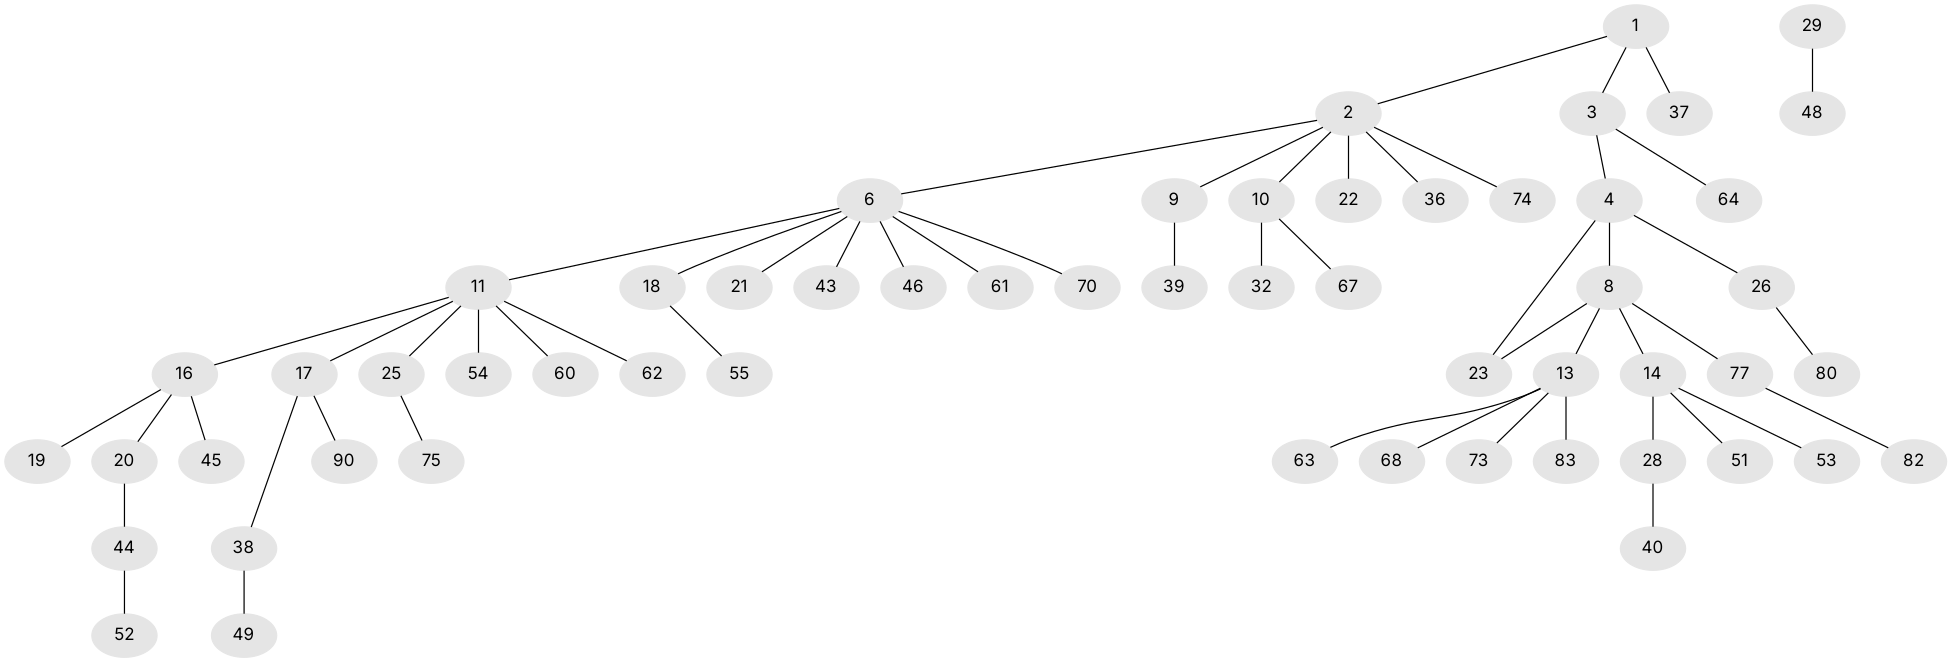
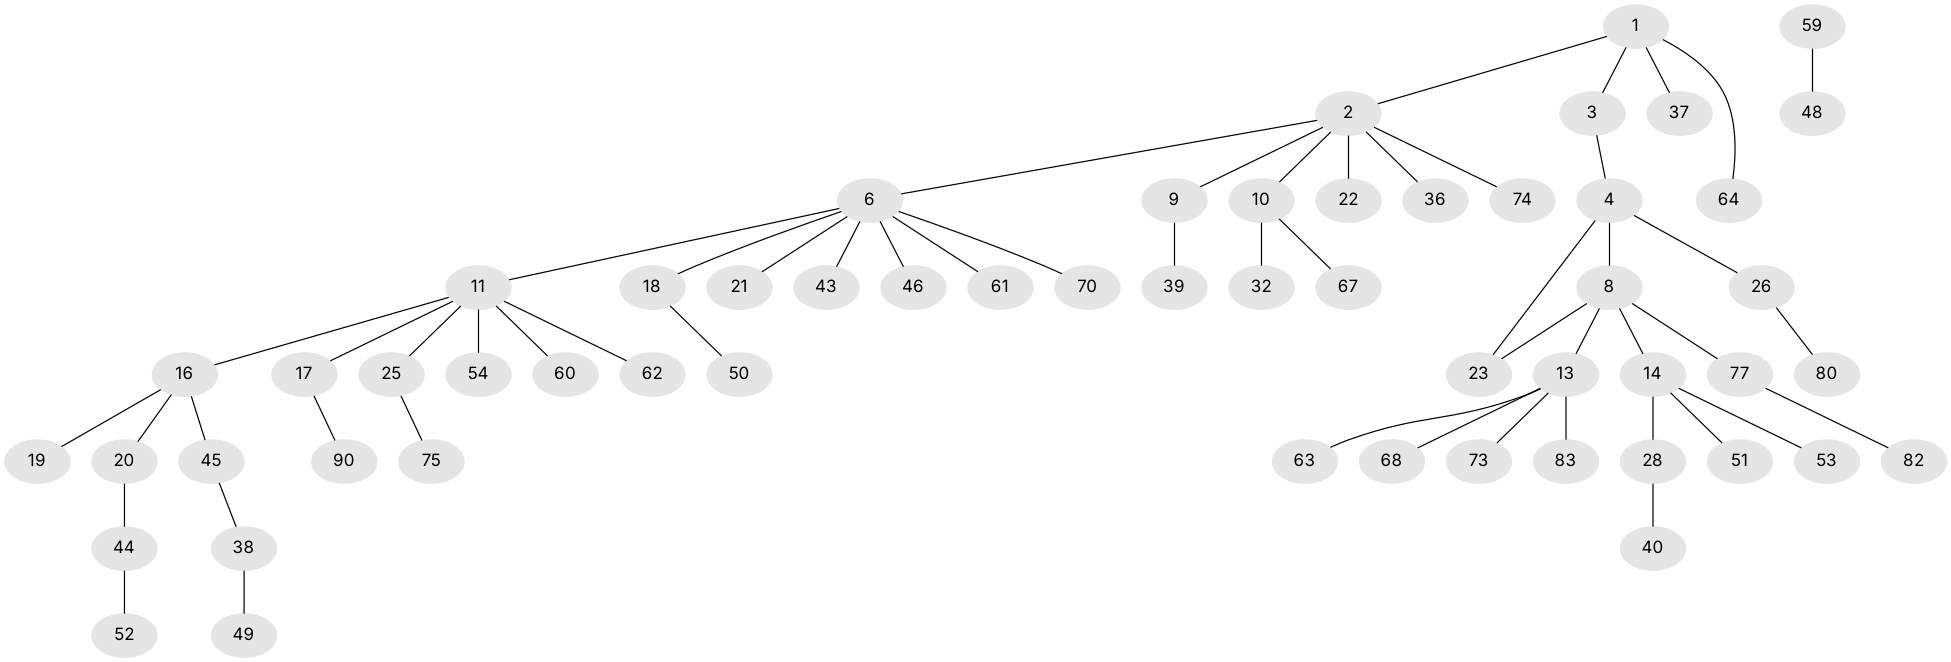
(1812, 27) -> (1812, 27)
(1661, 157) -> (1725, 96)
(740, 375) -> (740, 375)
(274, 462) -> (228, 505)
